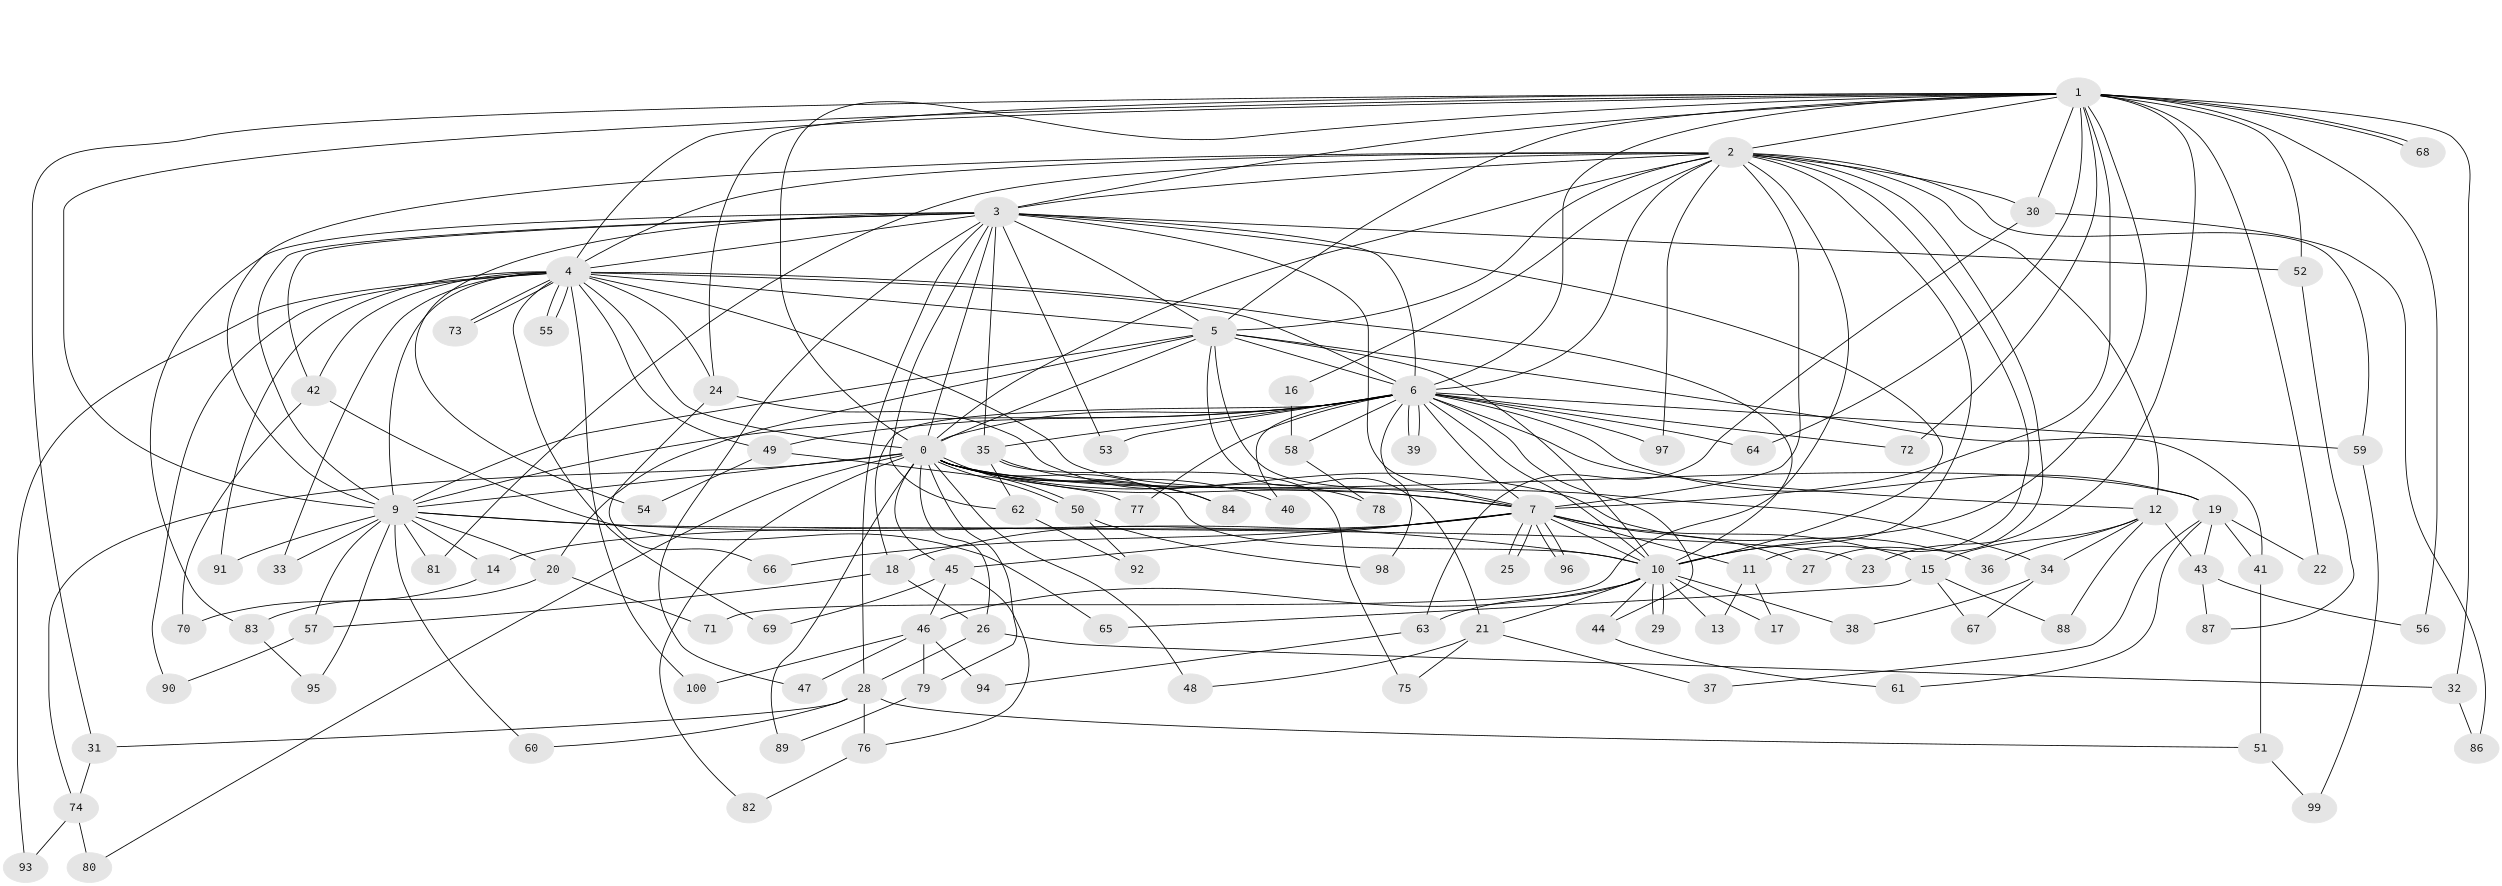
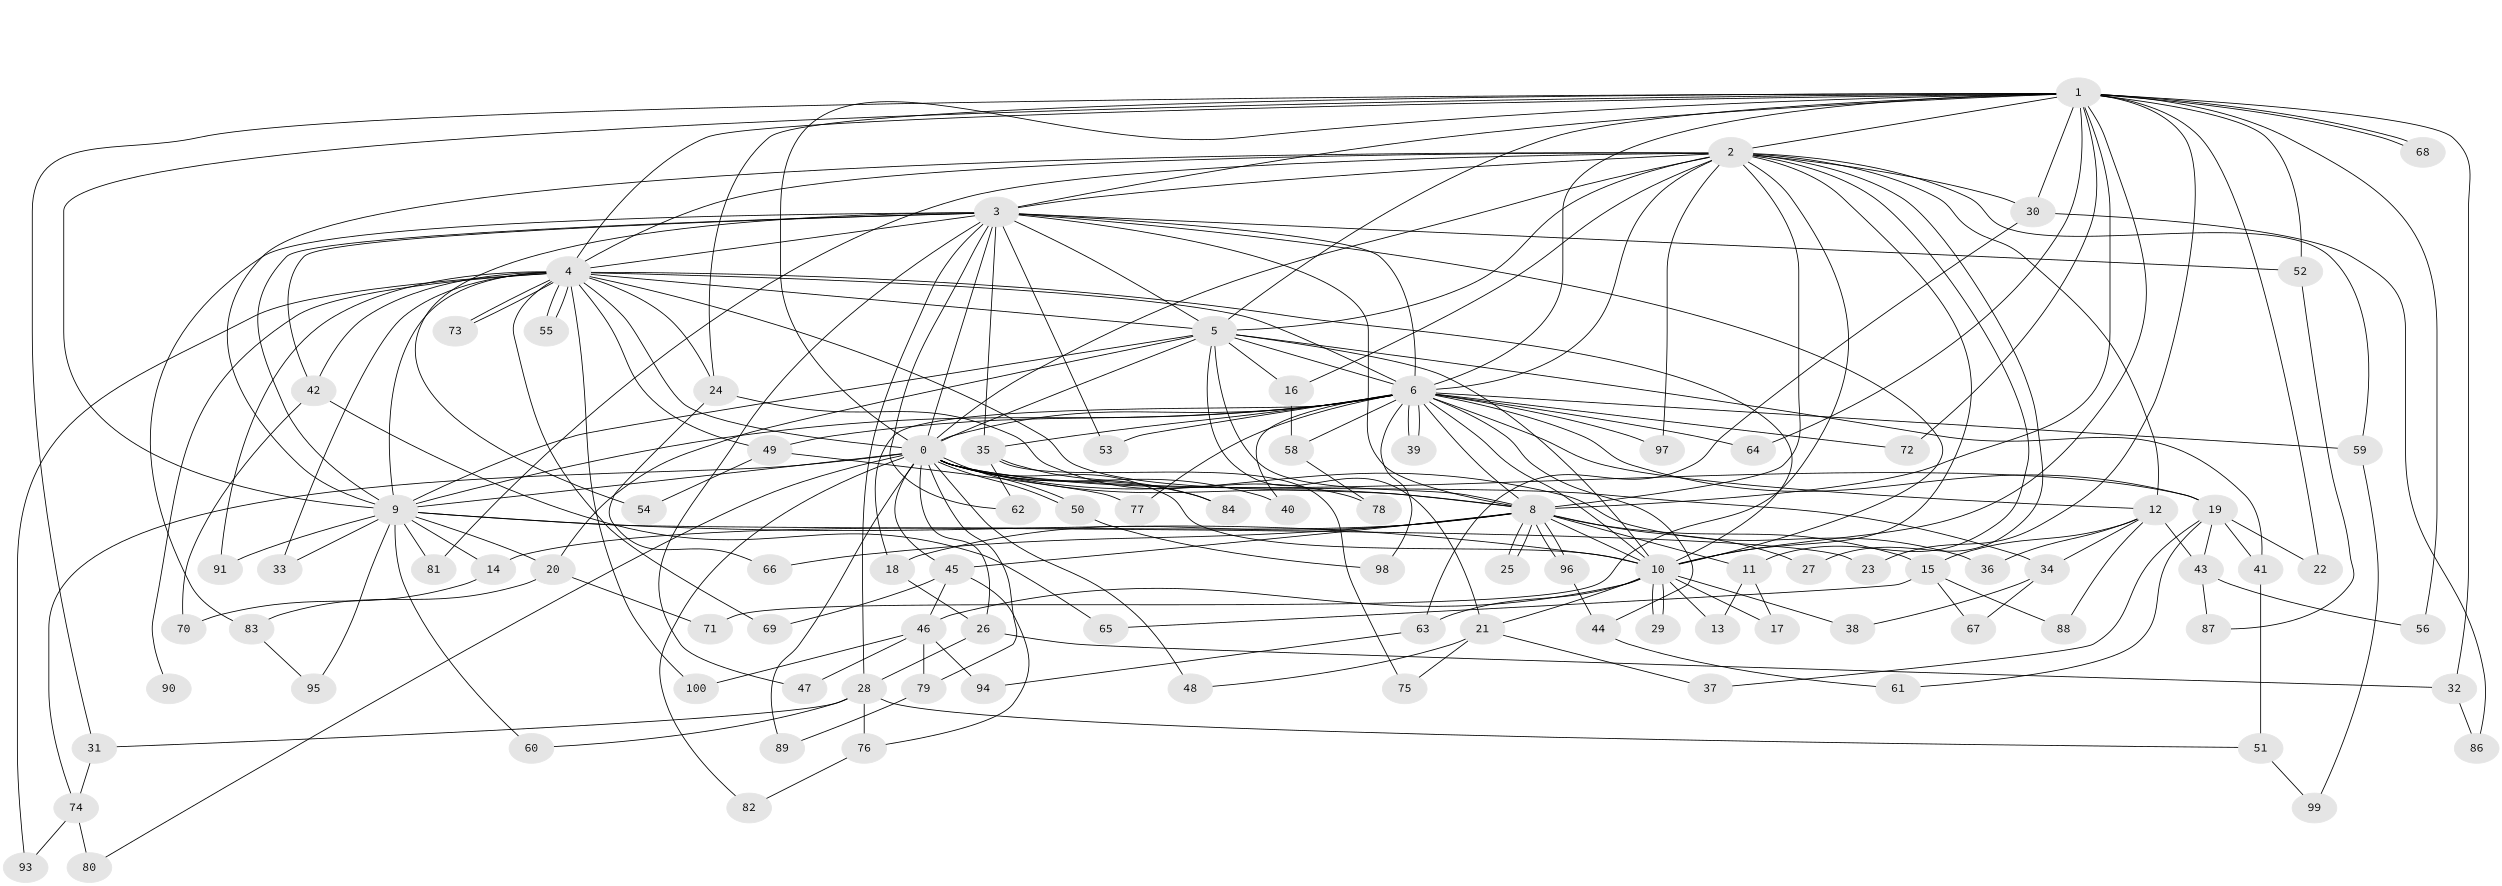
none -> (1253, 361)
(1533, 510) -> (1533, 510)
(1137, 570) -> none
(1632, 596) -> (1583, 599)
(311, 629) -> none
